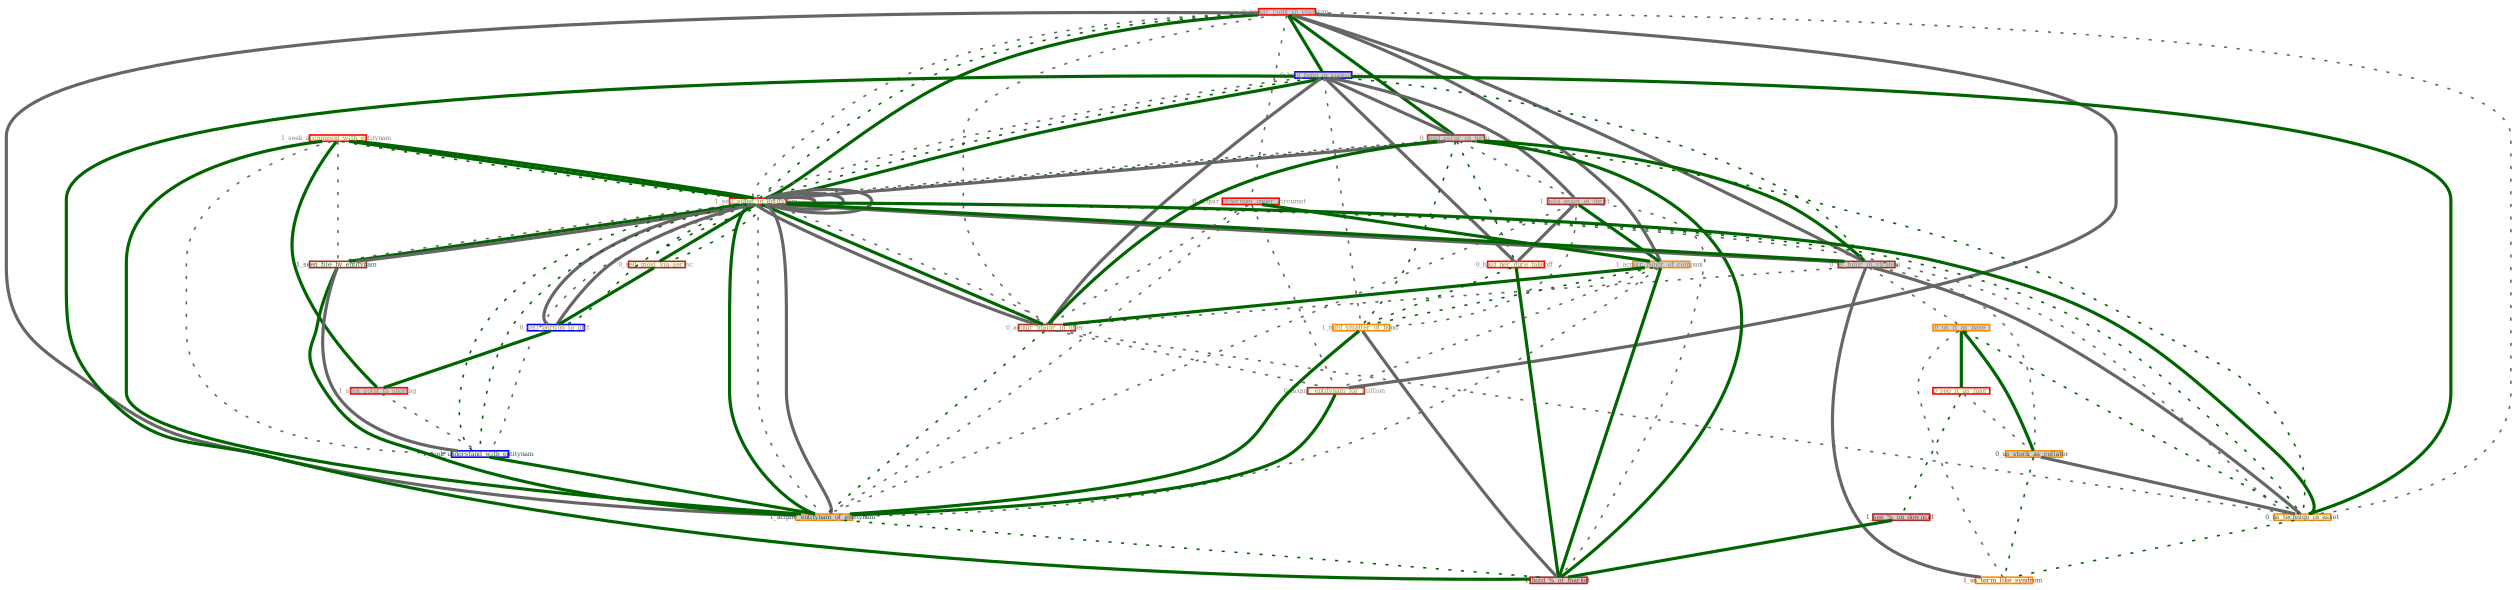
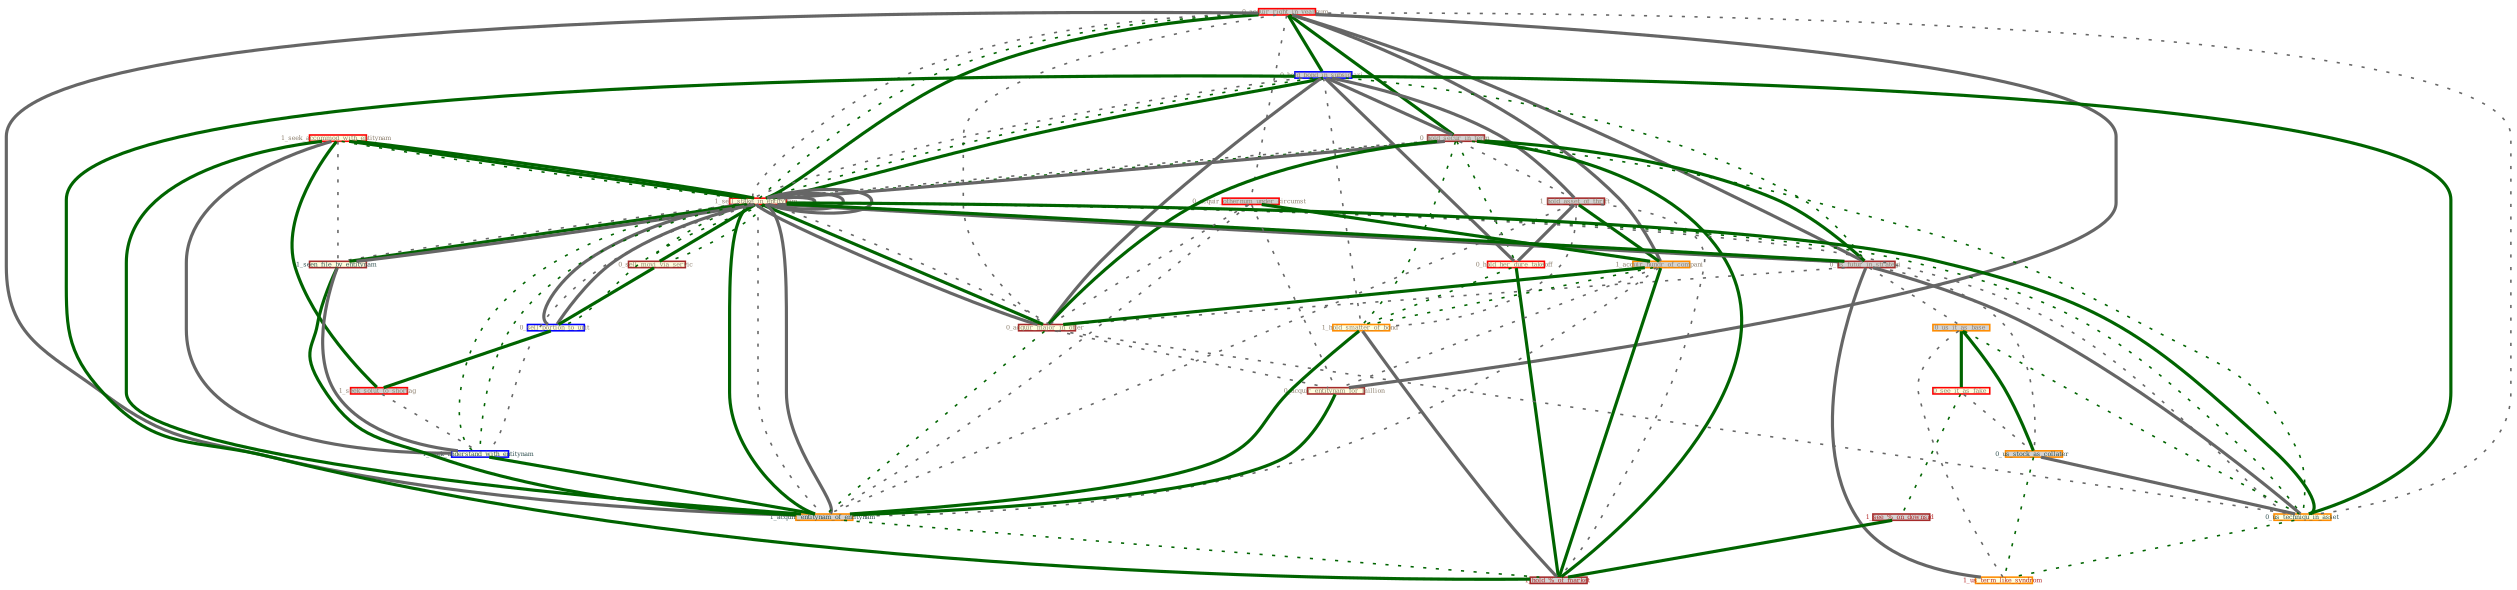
(192, 355) -> (192, 355)
